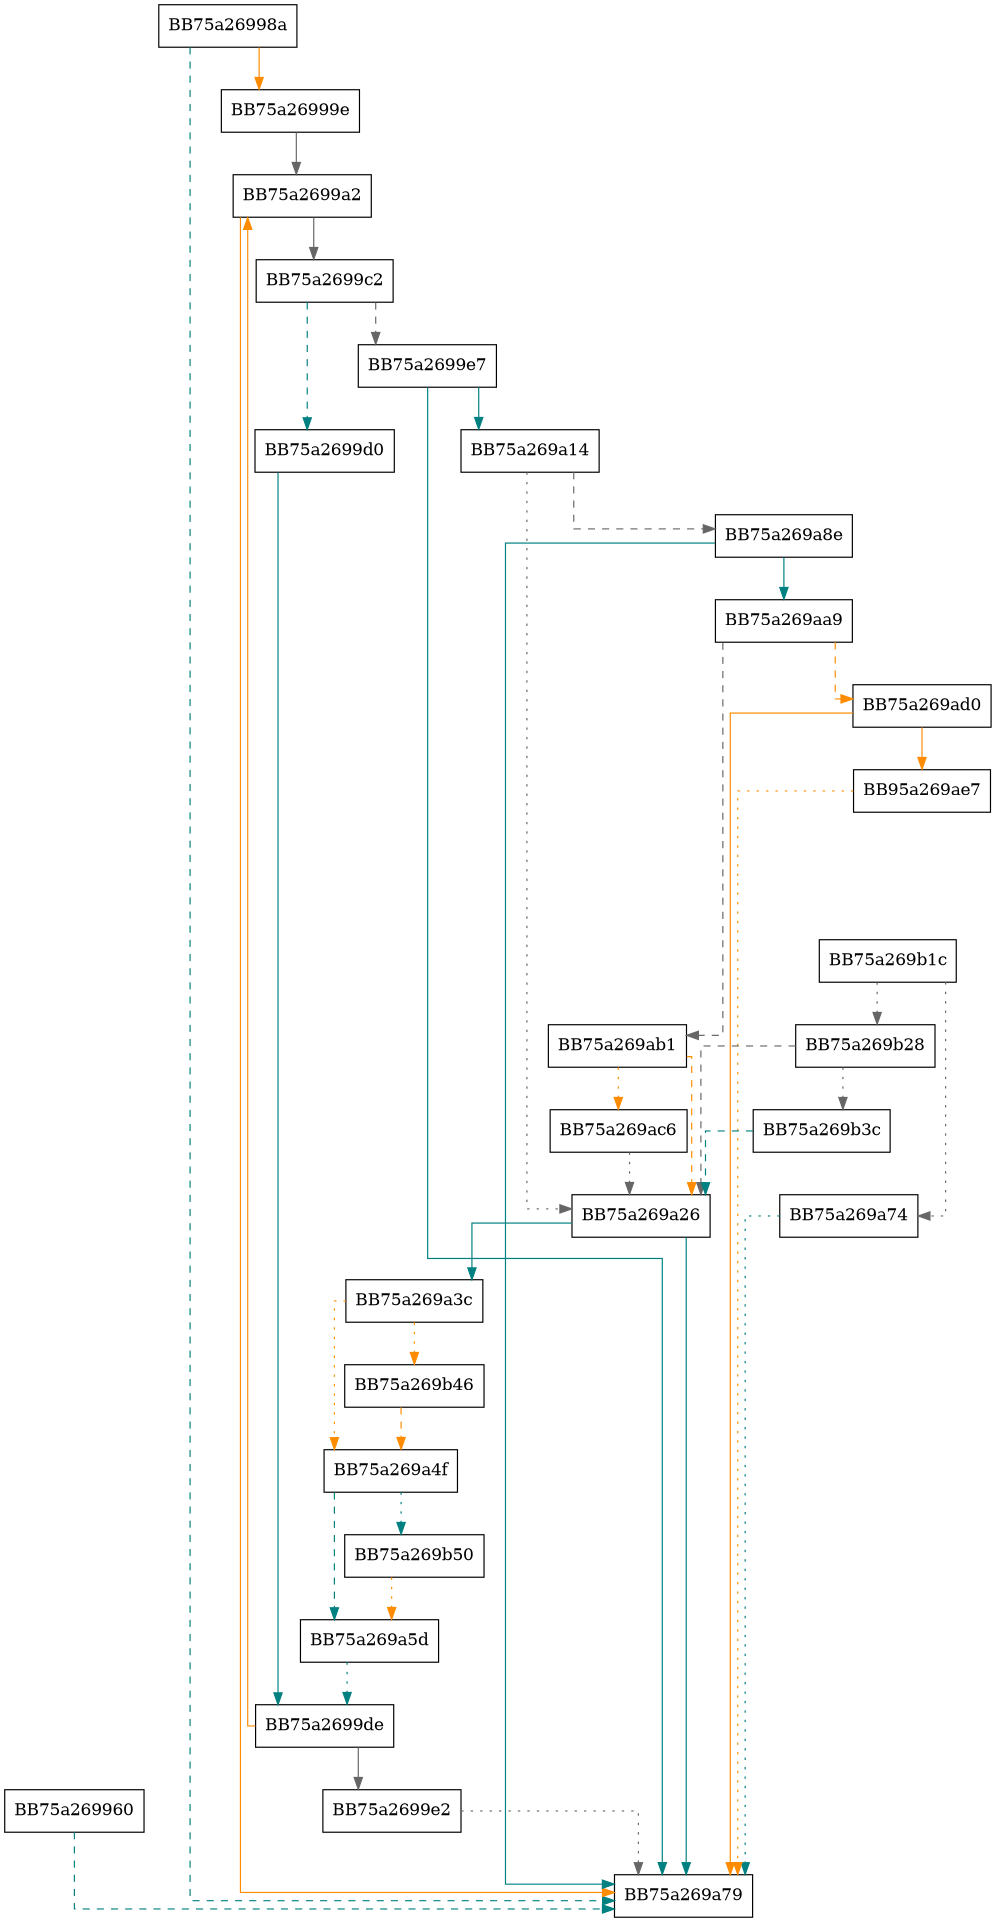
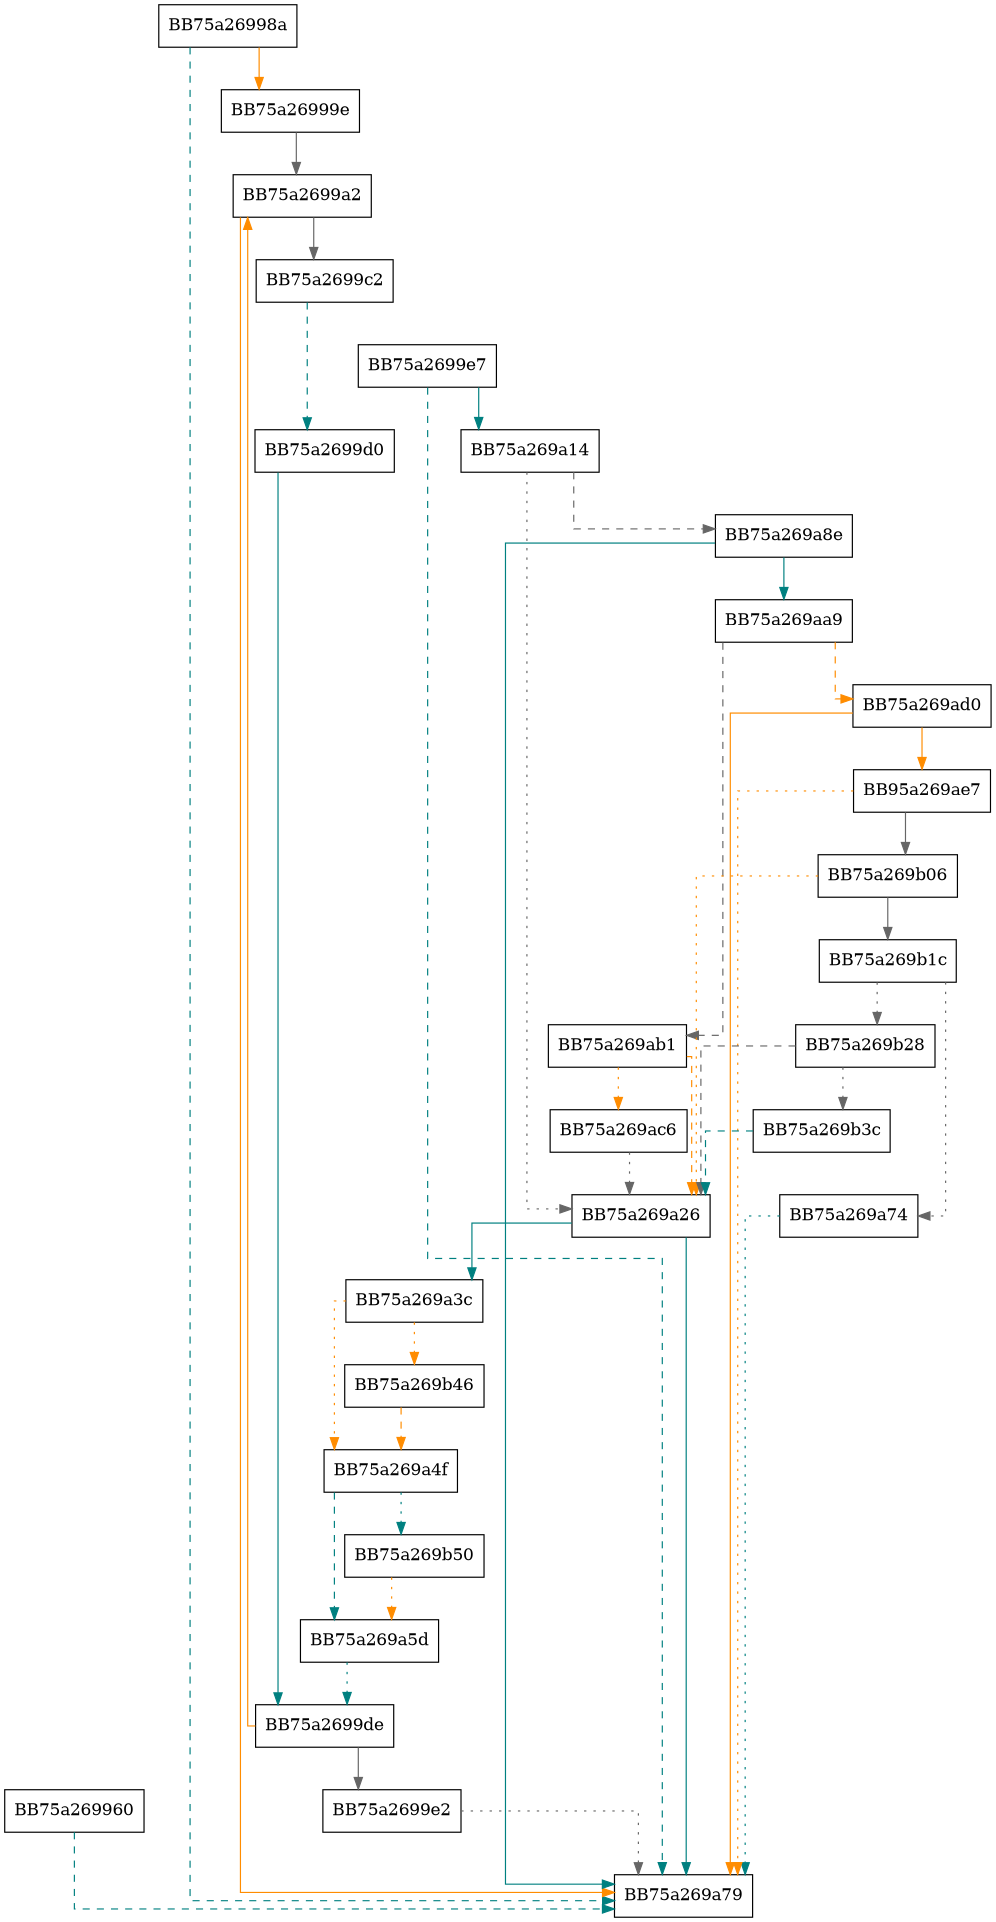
(376, 317) -> none
none -> (888, 876)
(428, 1242) -> (428, 1242)
